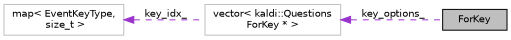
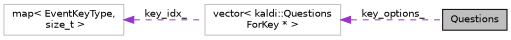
(475, 20) -> (475, 20)
